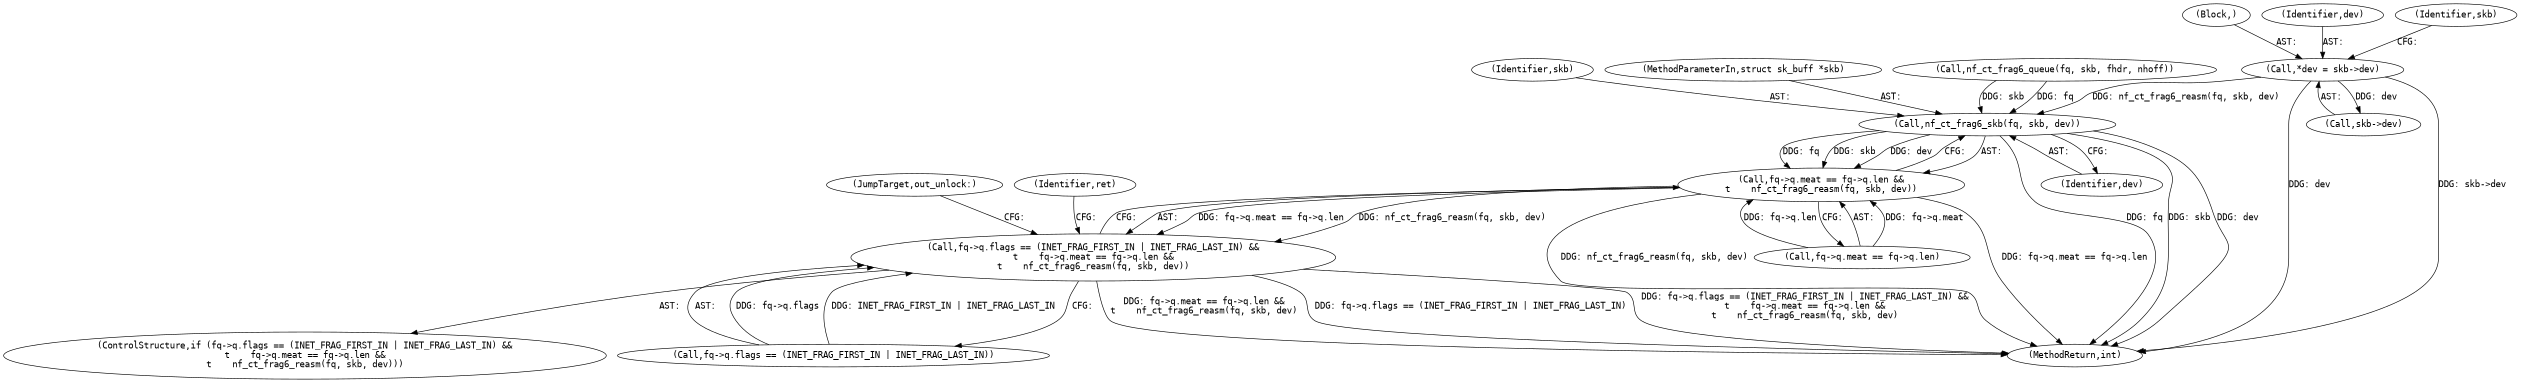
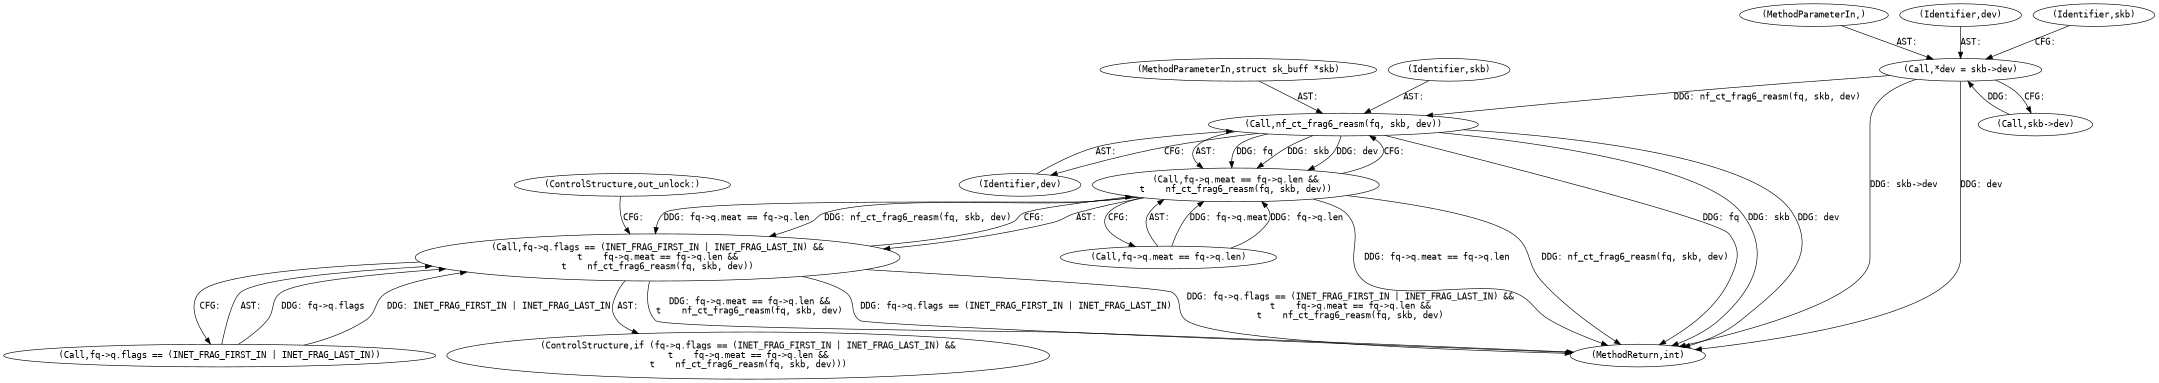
(2216, 15) -> (1814, 15)
(2055, 70) -> none
(2334, 97) -> (2001, 97)
(2376, 97) -> (2037, 97)
(1987, 125) -> (1343, 125)
(915, 185) -> (622, 185)
(1075, 185) -> none
